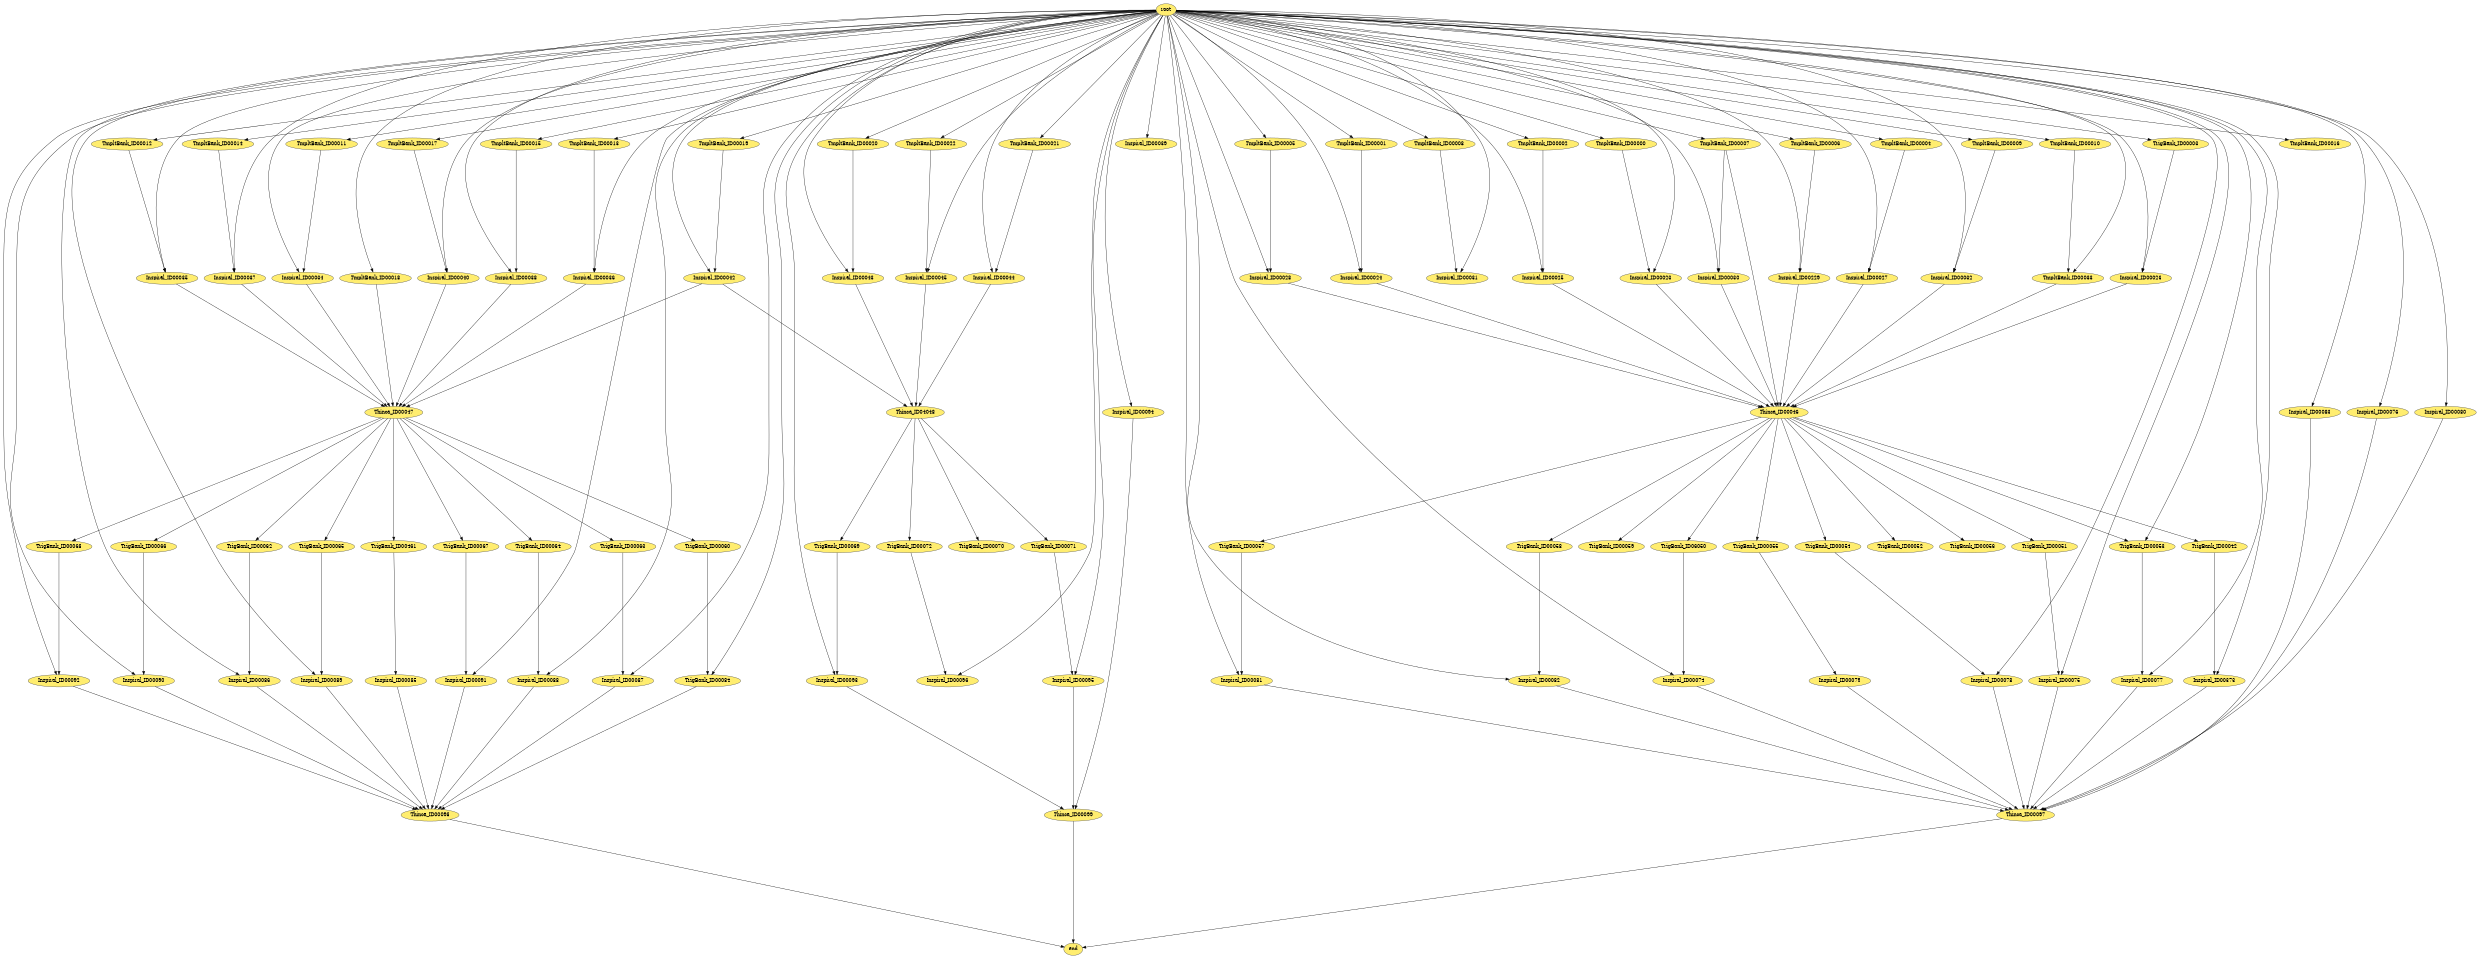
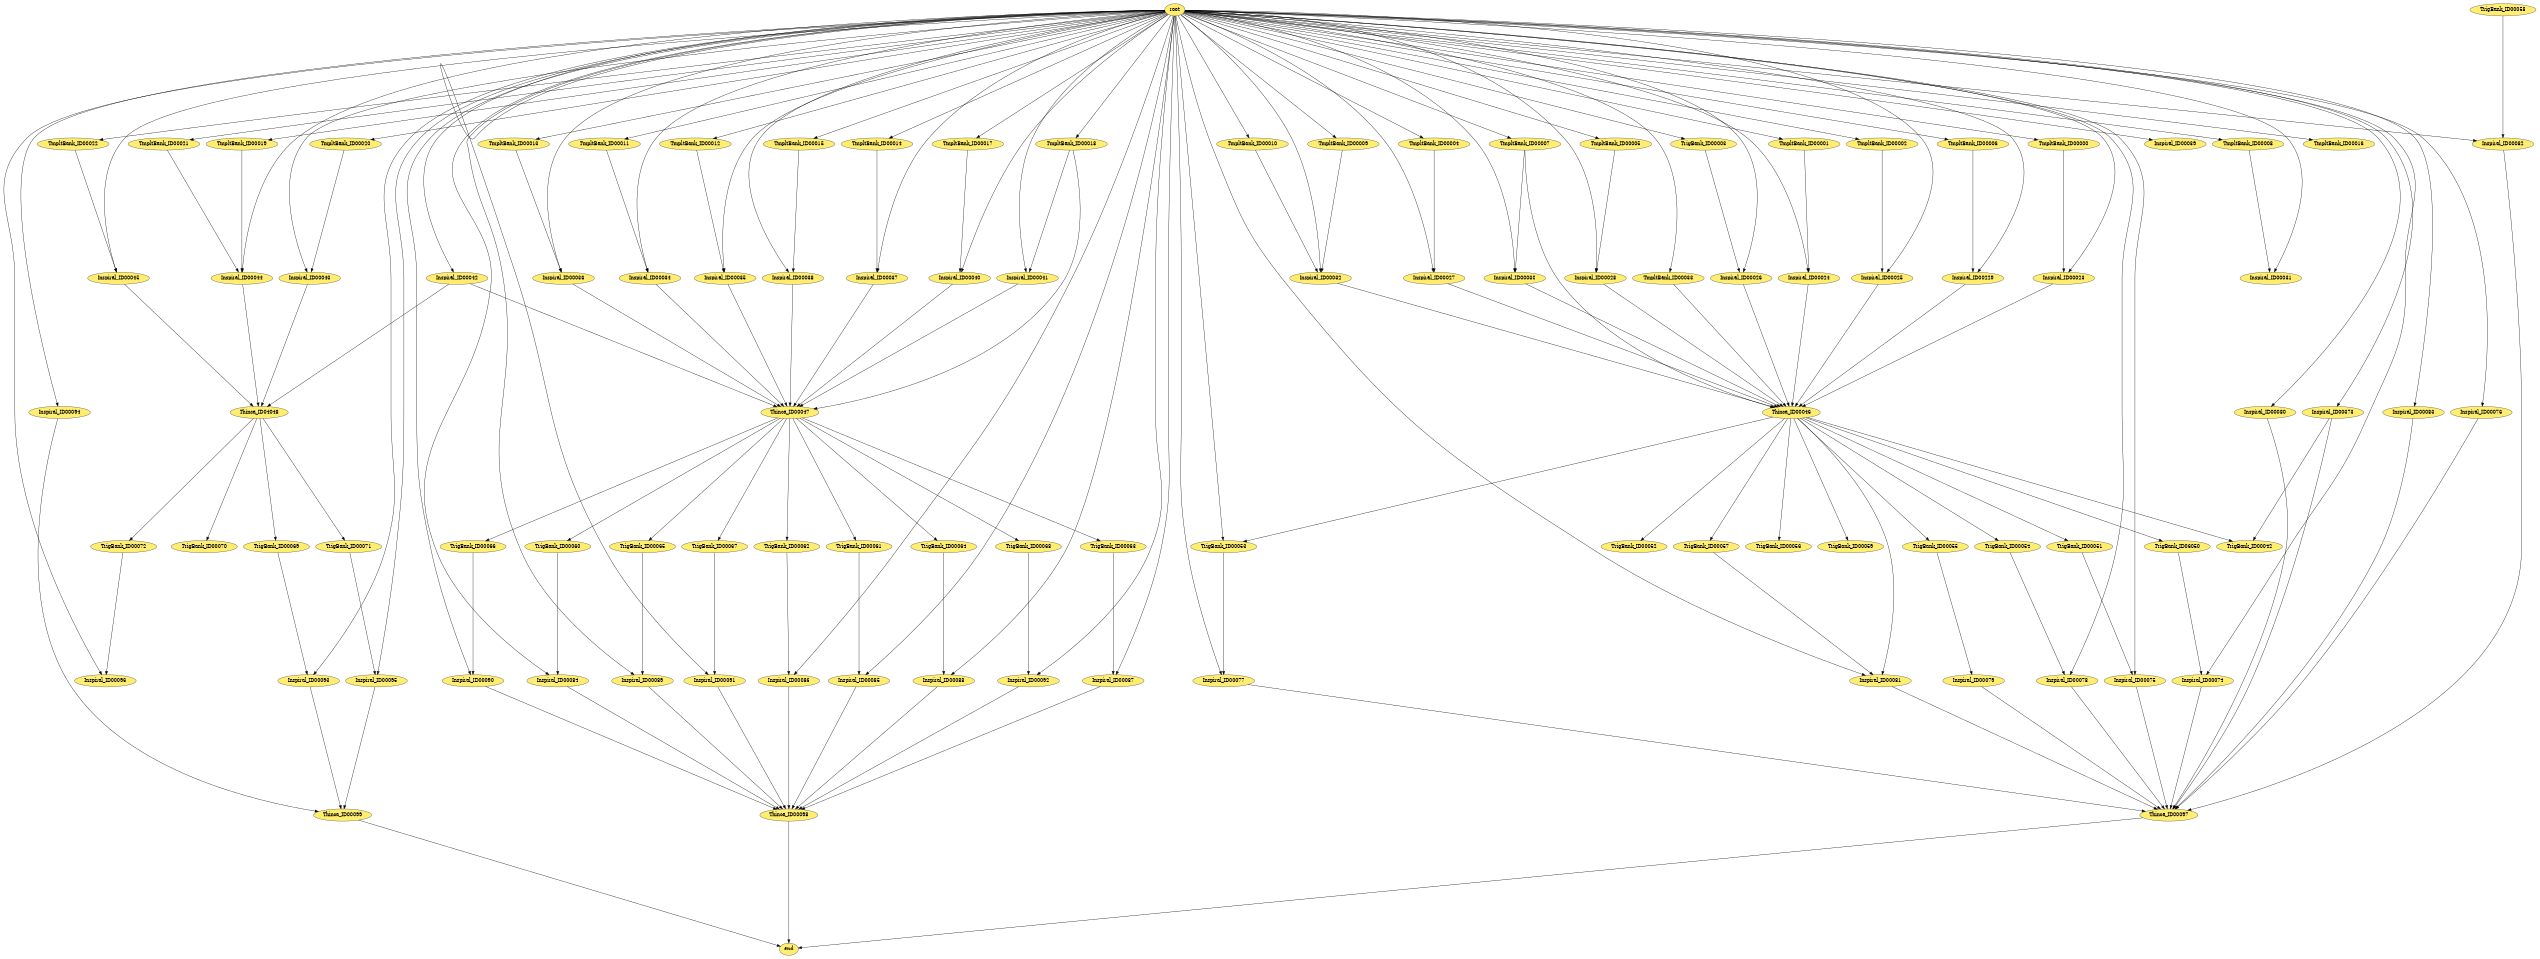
(719, 209) -> (242, 209)
(2072, 209) -> (1286, 210)
none -> (1027, 278)
none -> (1073, 371)
(1661, 479) -> (1883, 531)
(394, 547) -> (859, 547)
(2214, 615) -> (2292, 478)
(708, 681) -> (558, 681)
